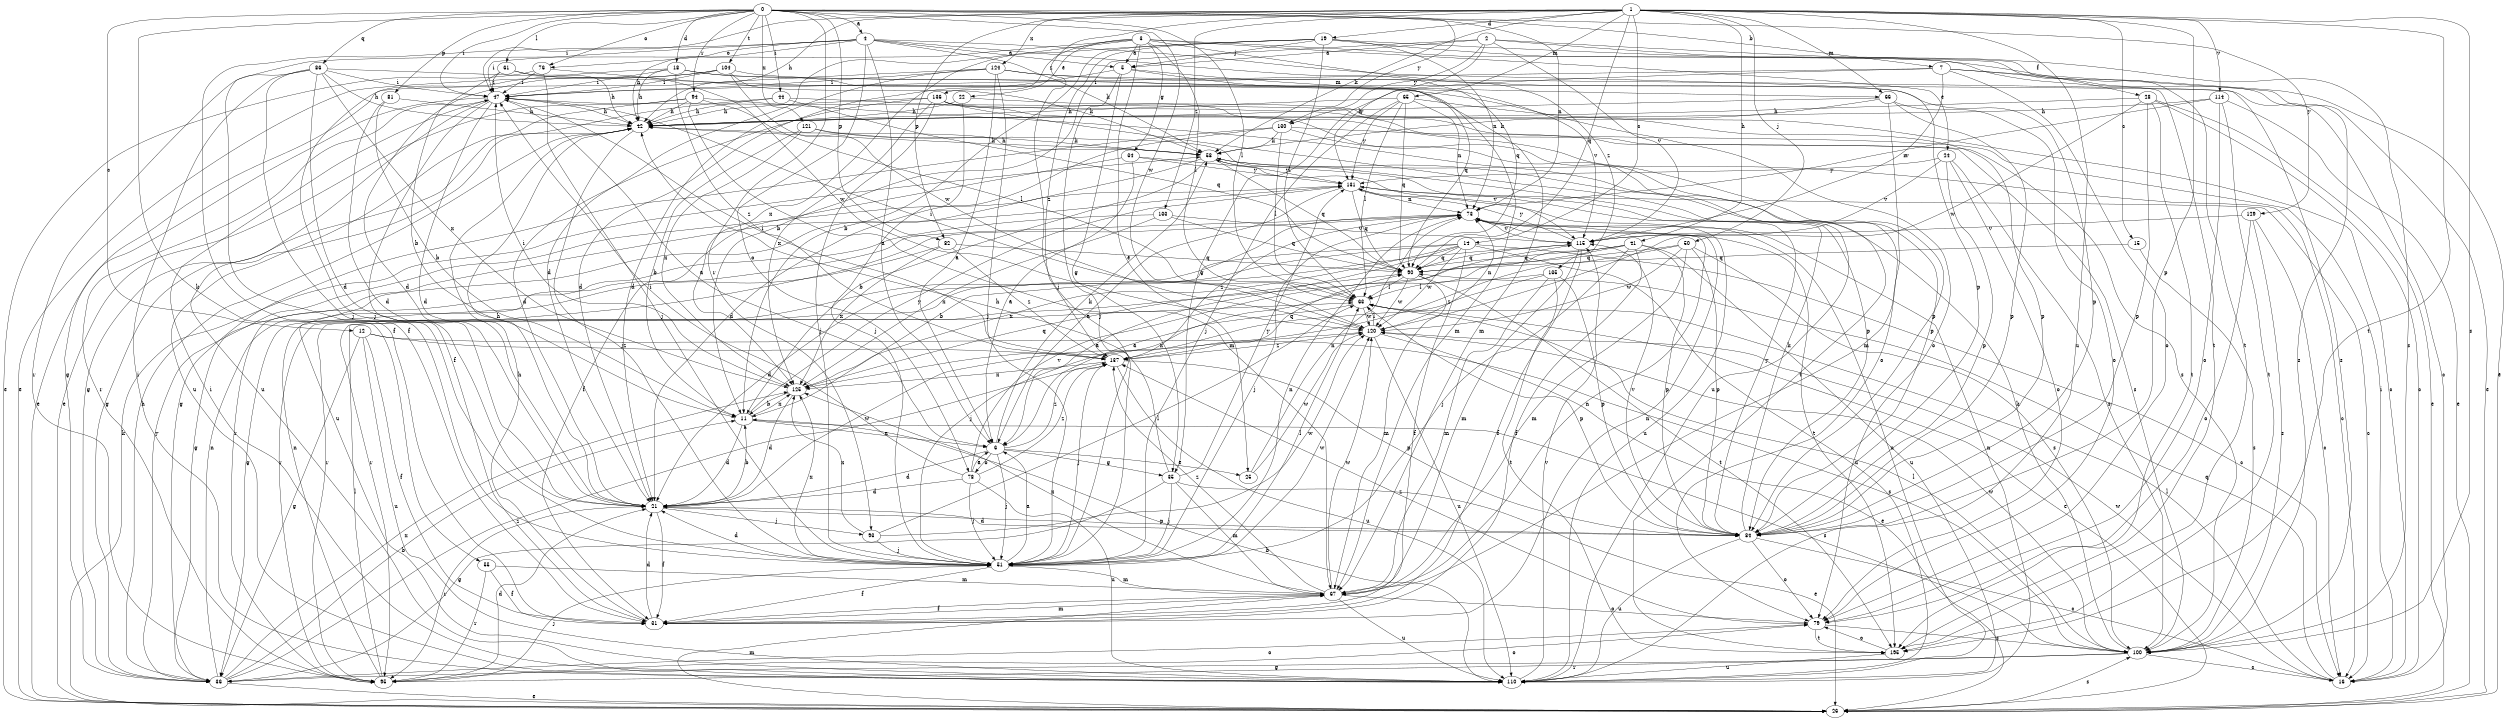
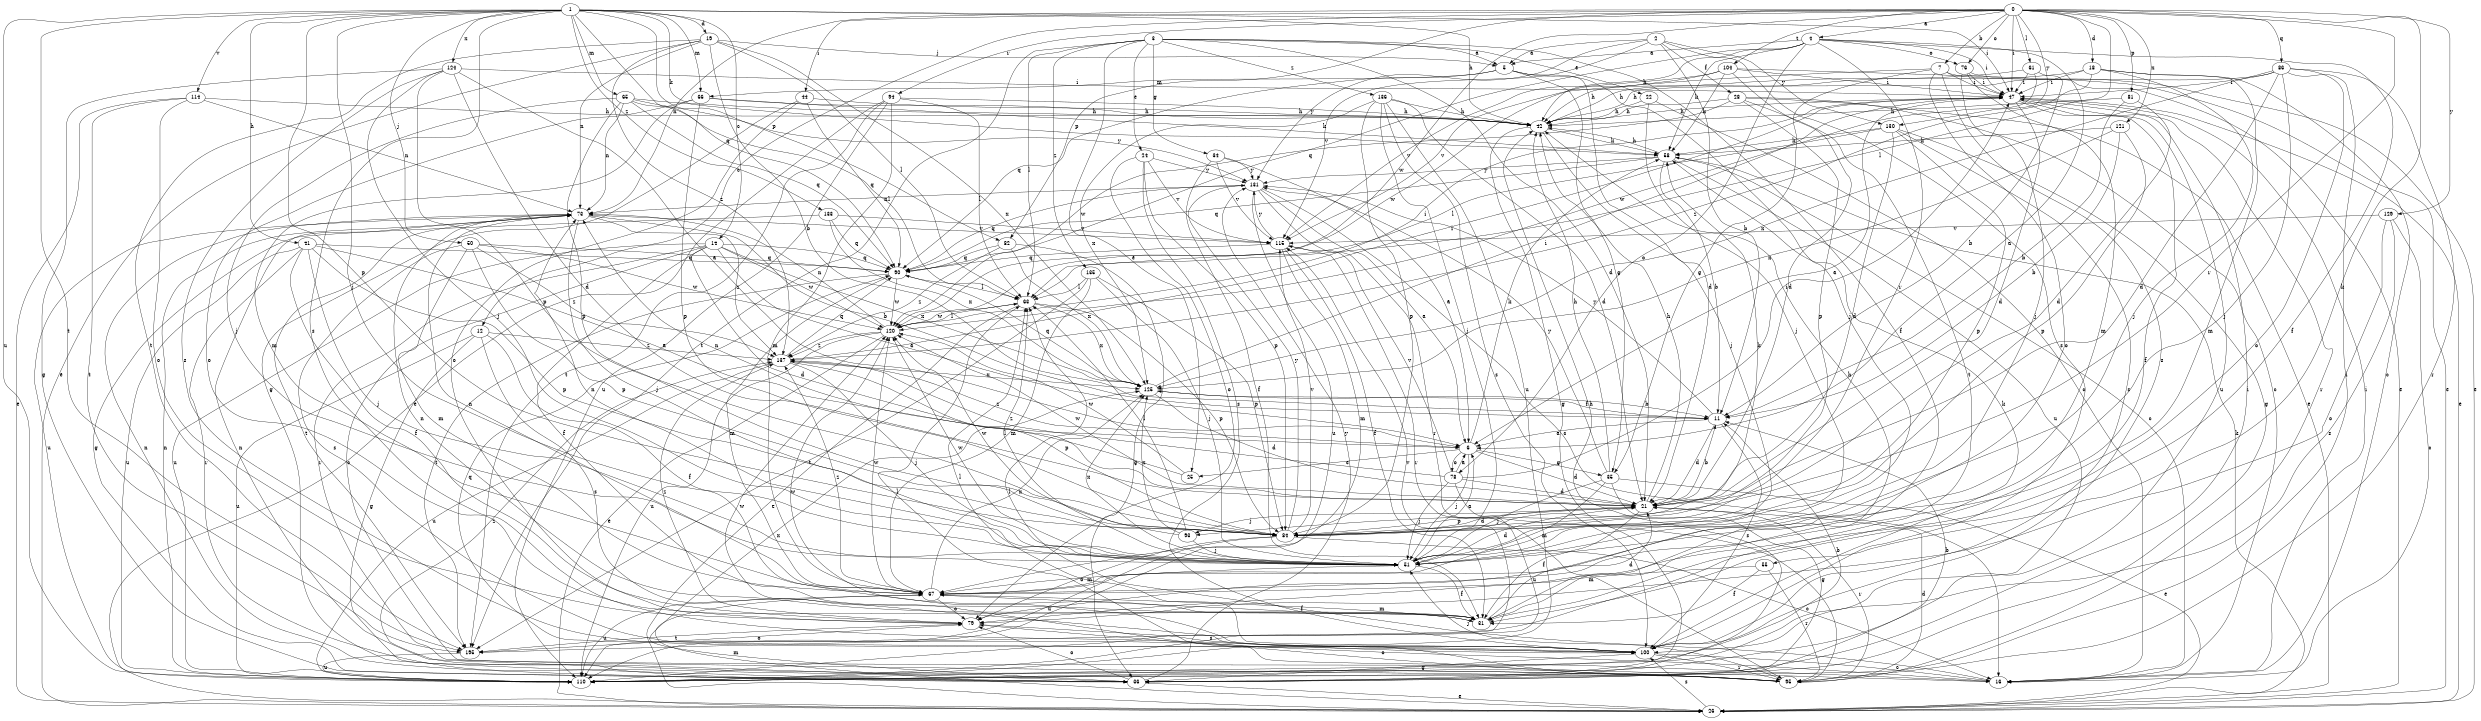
(2137, 244) -> none
(1979, 288) -> (1900, 288)
(780, 405) -> (1587, 405)
